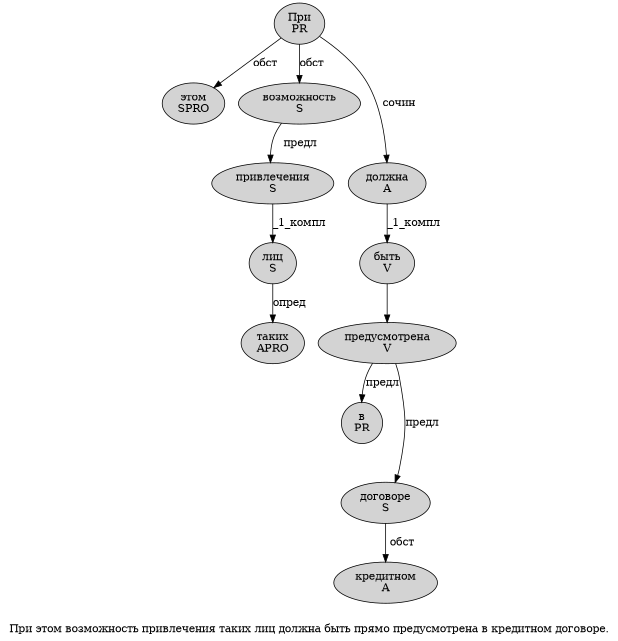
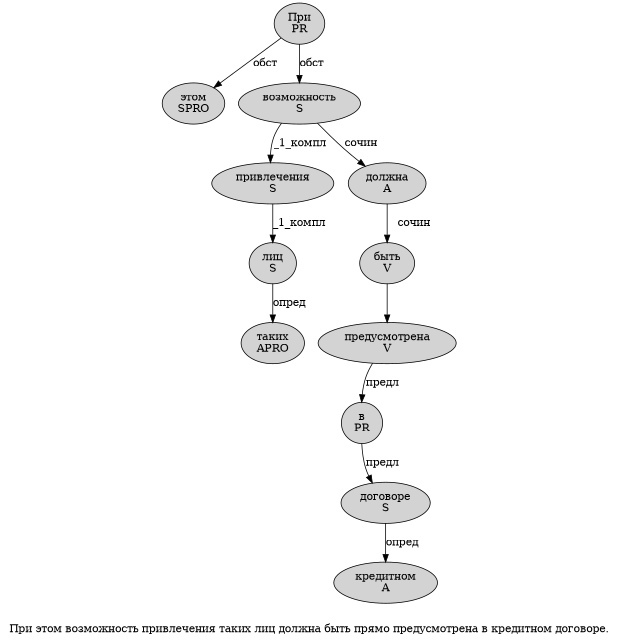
(369, 87) -> (338, 143)
(300, 143) -> (300, 143)
(414, 223) -> (414, 223)
(405, 419) -> (364, 460)
(402, 543) -> (402, 543)
